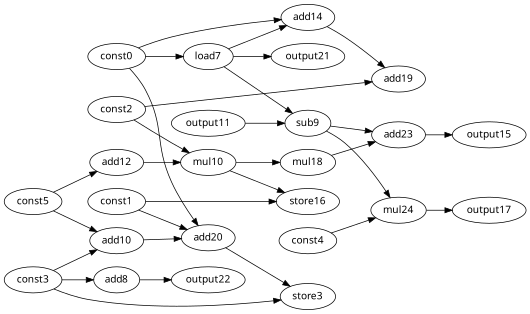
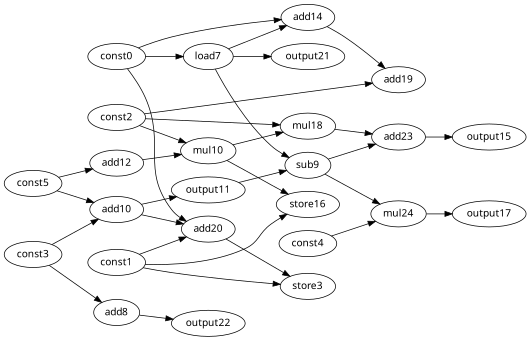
none -> (209, 122)
none -> (155, 201)
(163, 306) -> (208, 277)
